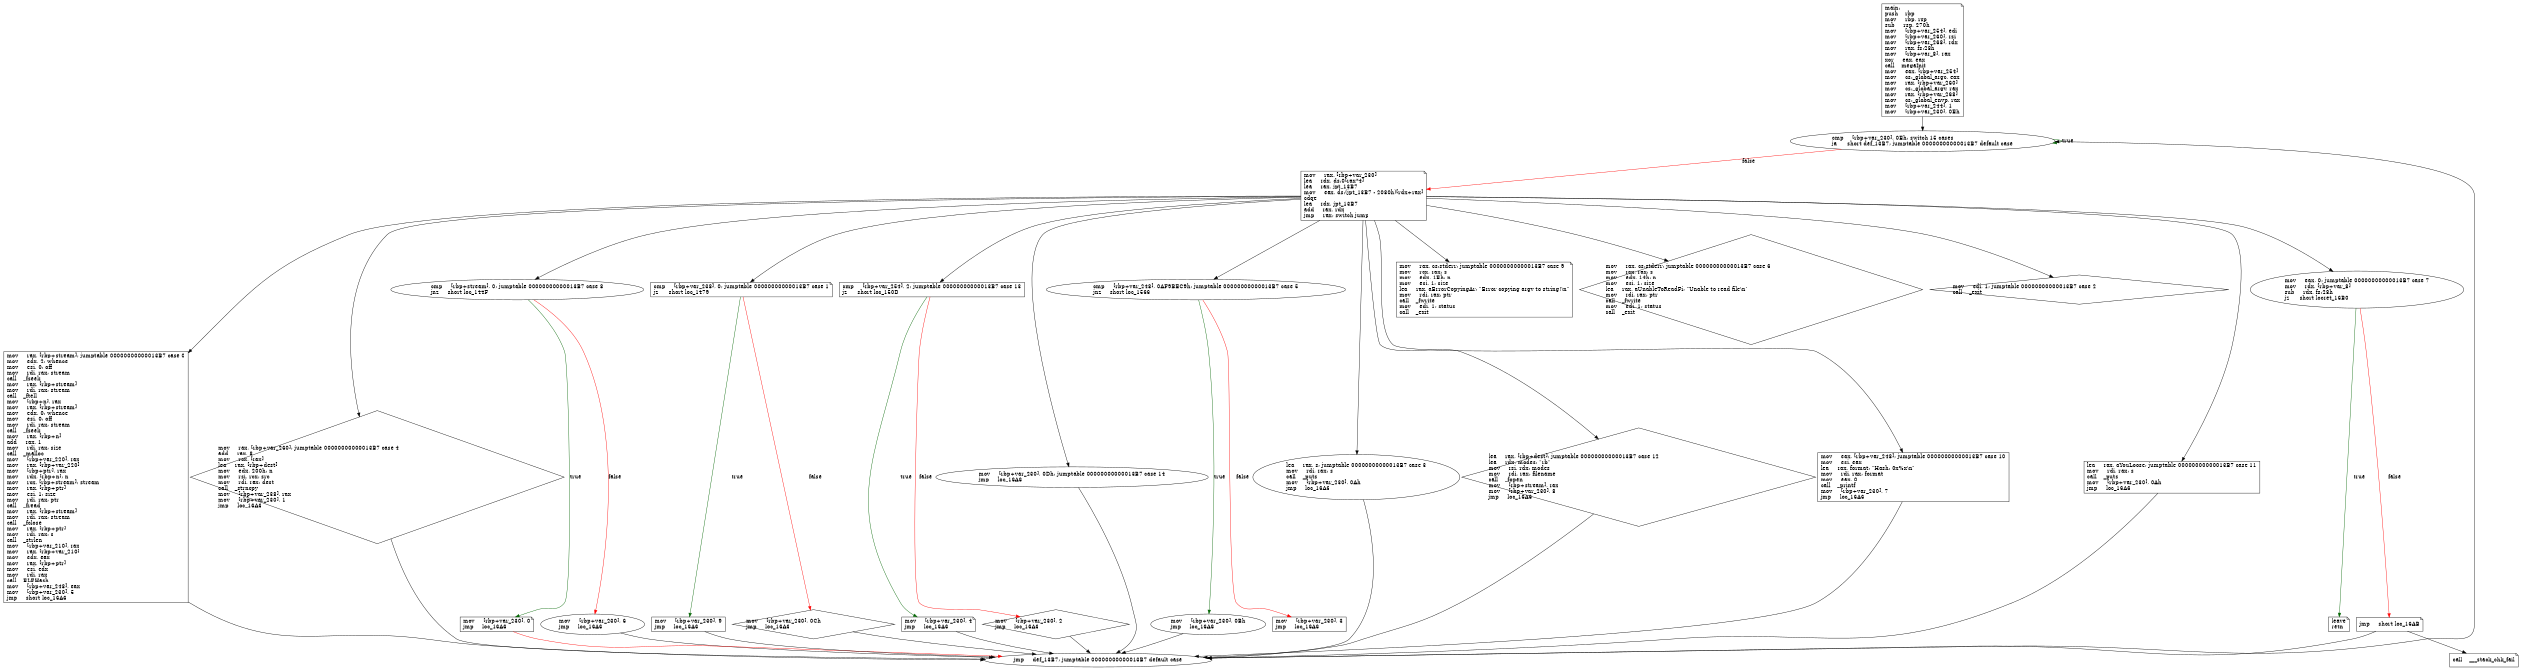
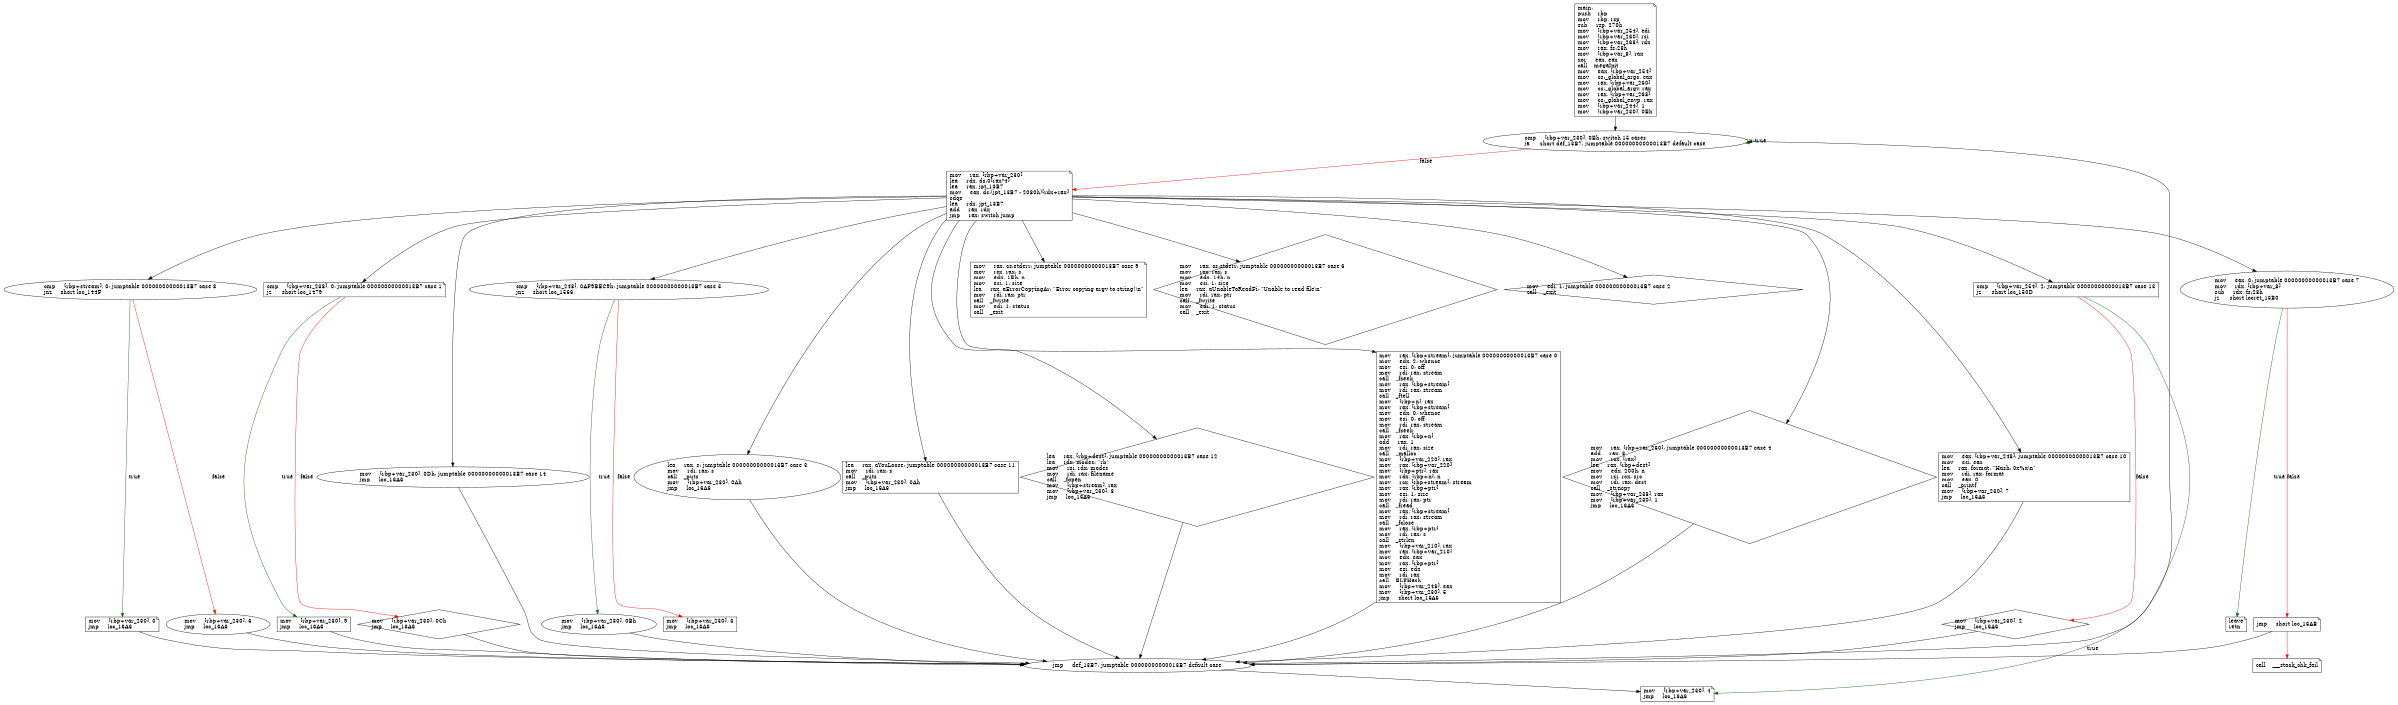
(2435, 641) -> (2287, 643)
(1002, 644) -> (1429, 681)
(682, 646) -> (402, 655)
